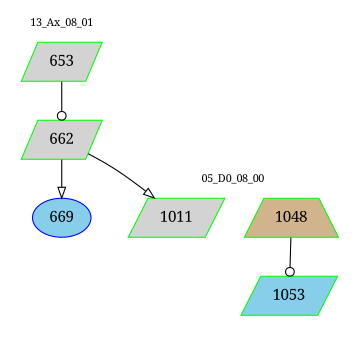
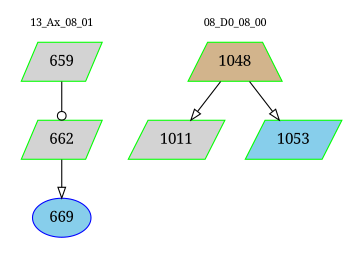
(62, 62) -> (62, 62)
(127, 177) -> (209, 97)
(233, 179) -> (235, 23)
(290, 253) -> (261, 97)
